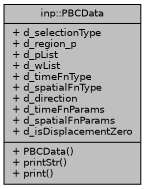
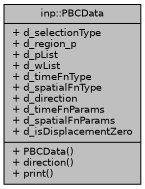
(39, 163) -> (43, 163)
